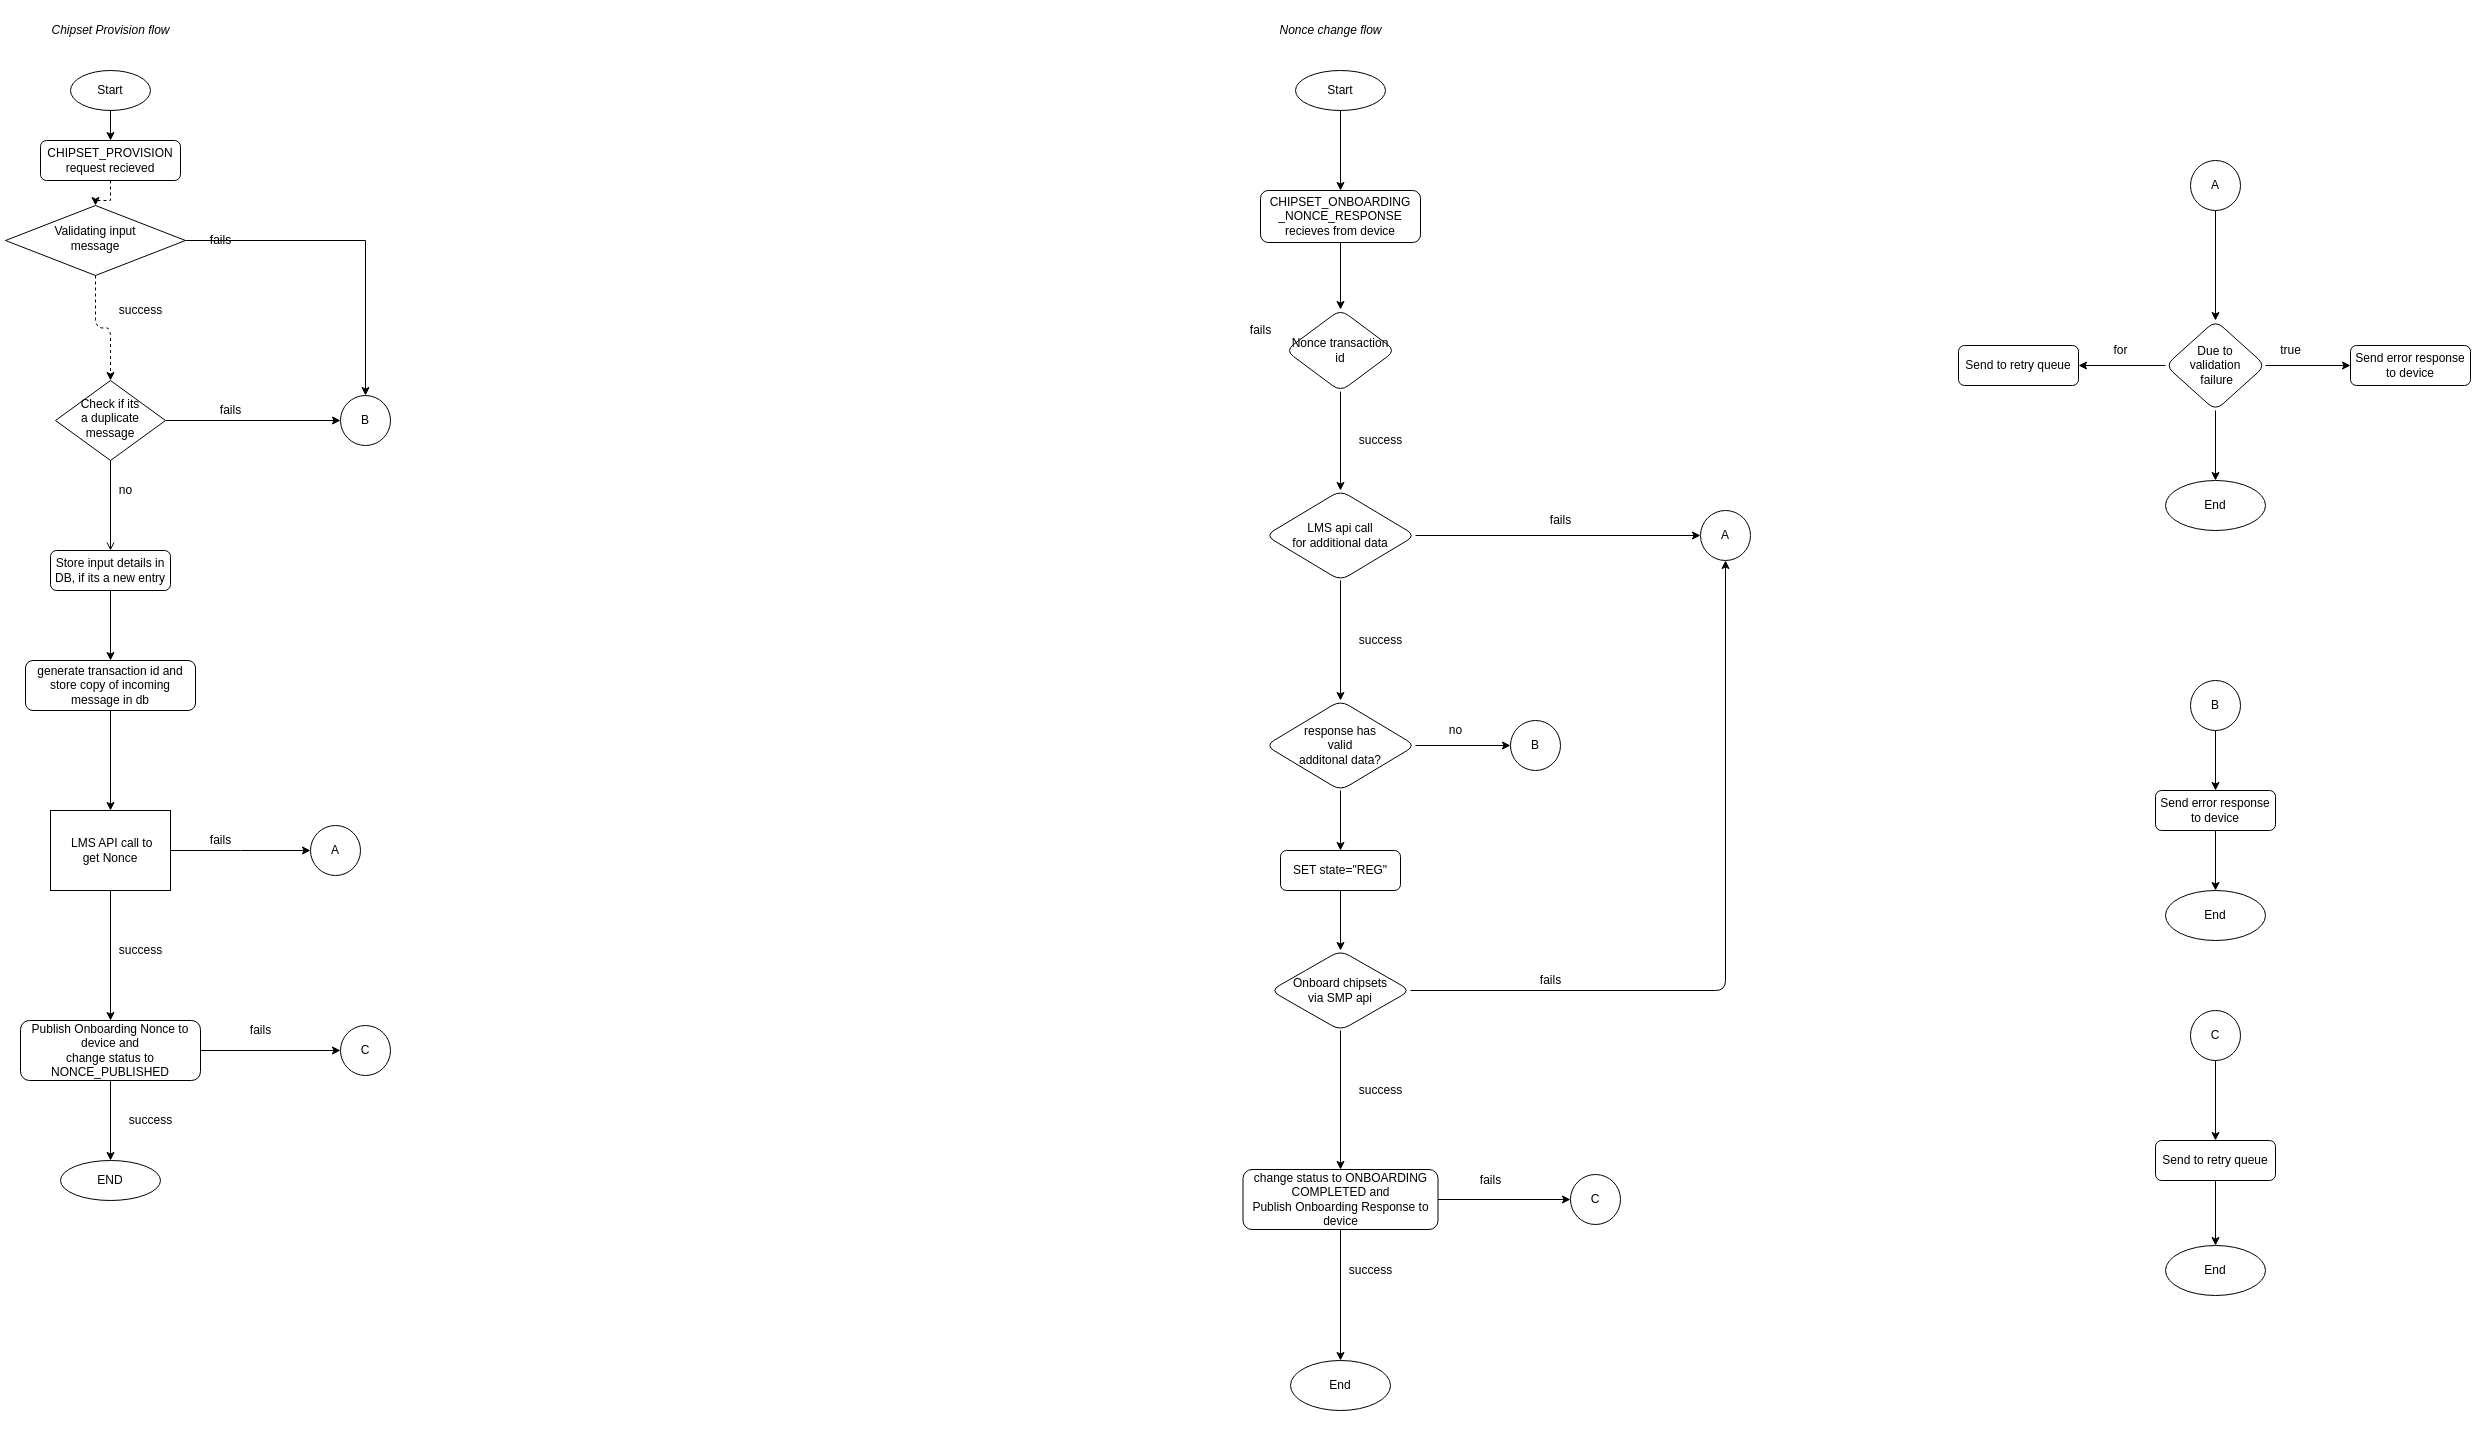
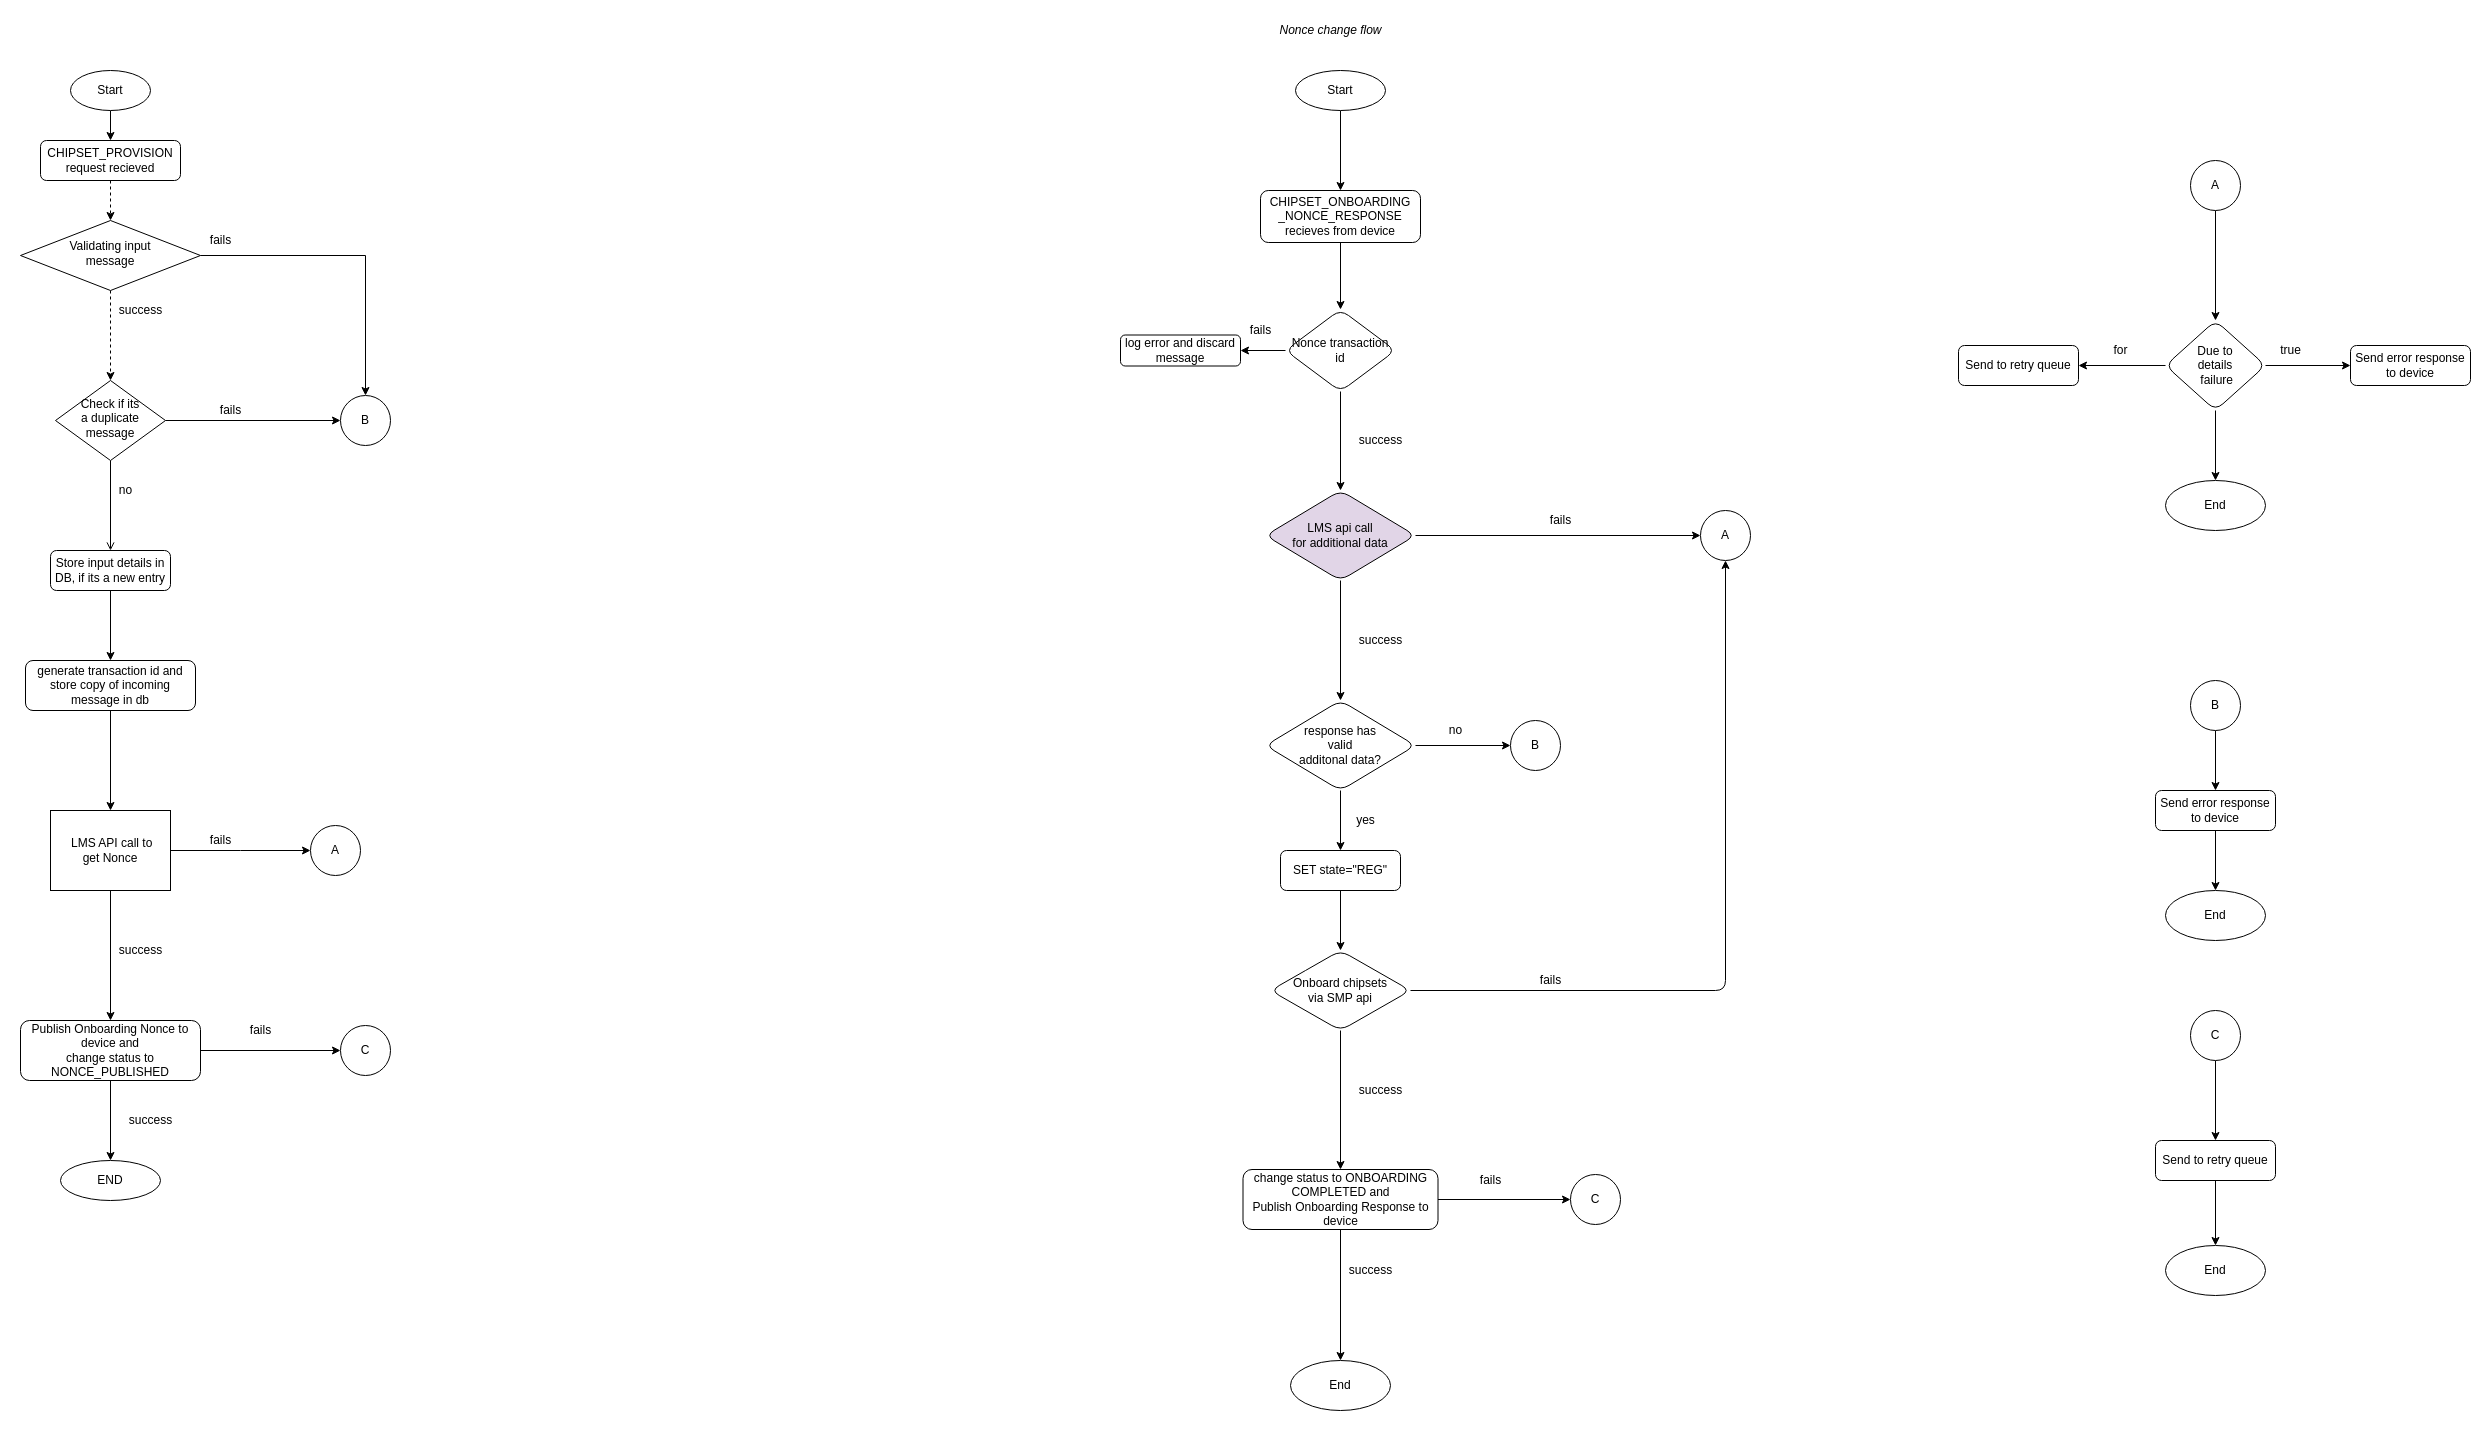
(111, 31) -> none
(96, 241) -> (111, 256)
none -> (1181, 351)
none -> (1266, 351)
(2216, 366) -> (2216, 366)
(1341, 536) -> (1341, 536)
none -> (1366, 821)
